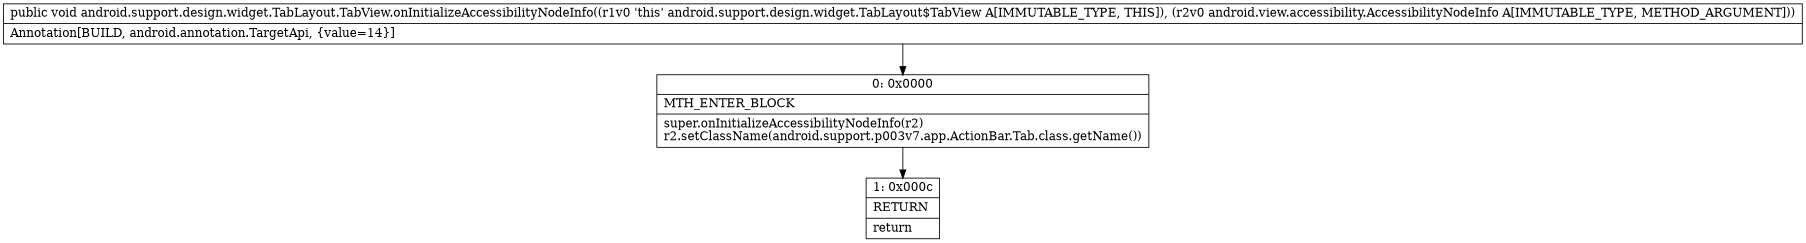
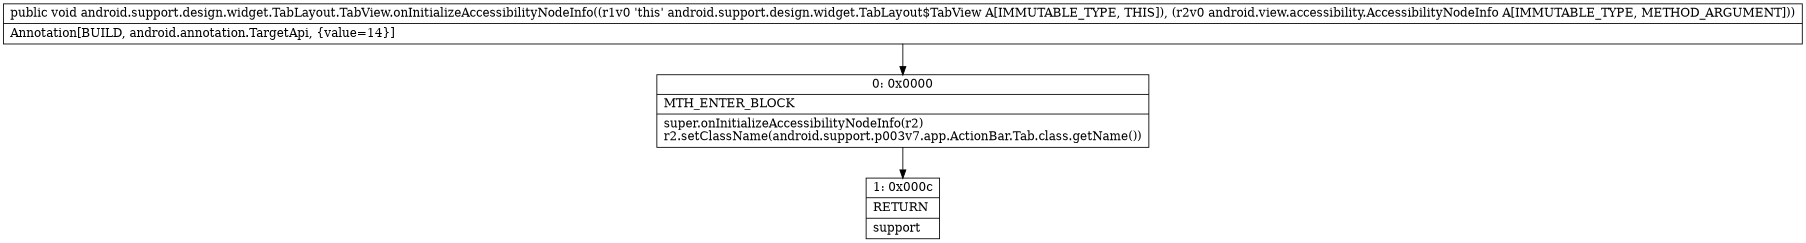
(893, 228) -> (897, 228)
